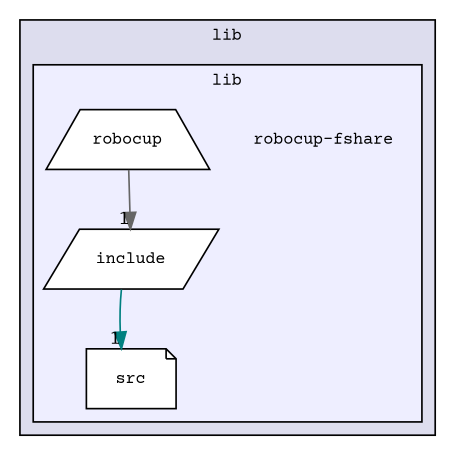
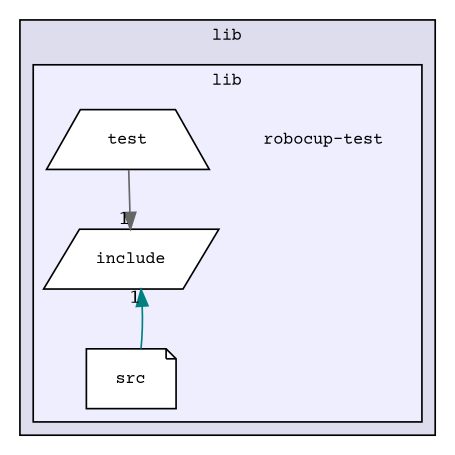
(128, 140) -> (128, 140)
(324, 140) -> (324, 140)
(120, 311) -> (142, 327)
